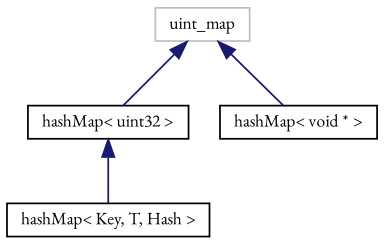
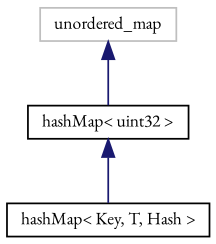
(203, 24) -> (108, 24)
(299, 122) -> none
